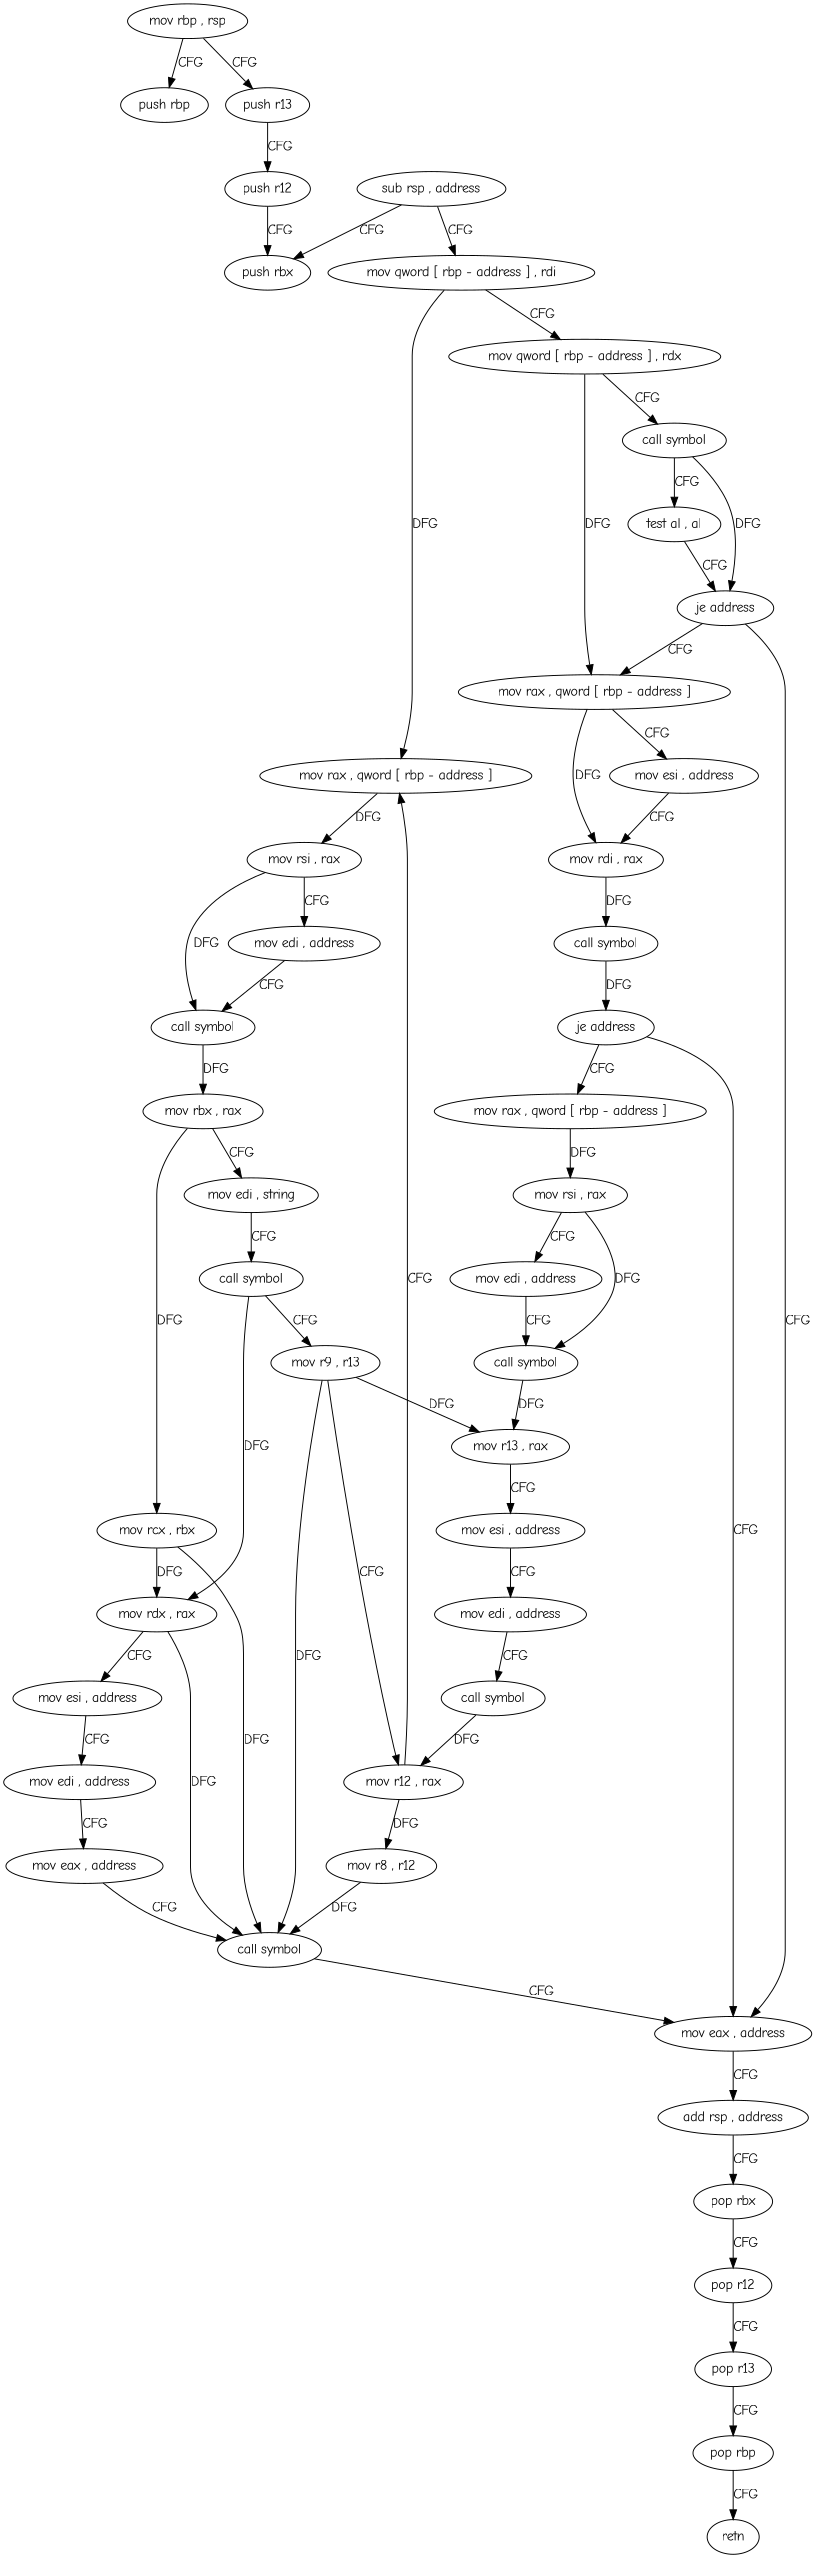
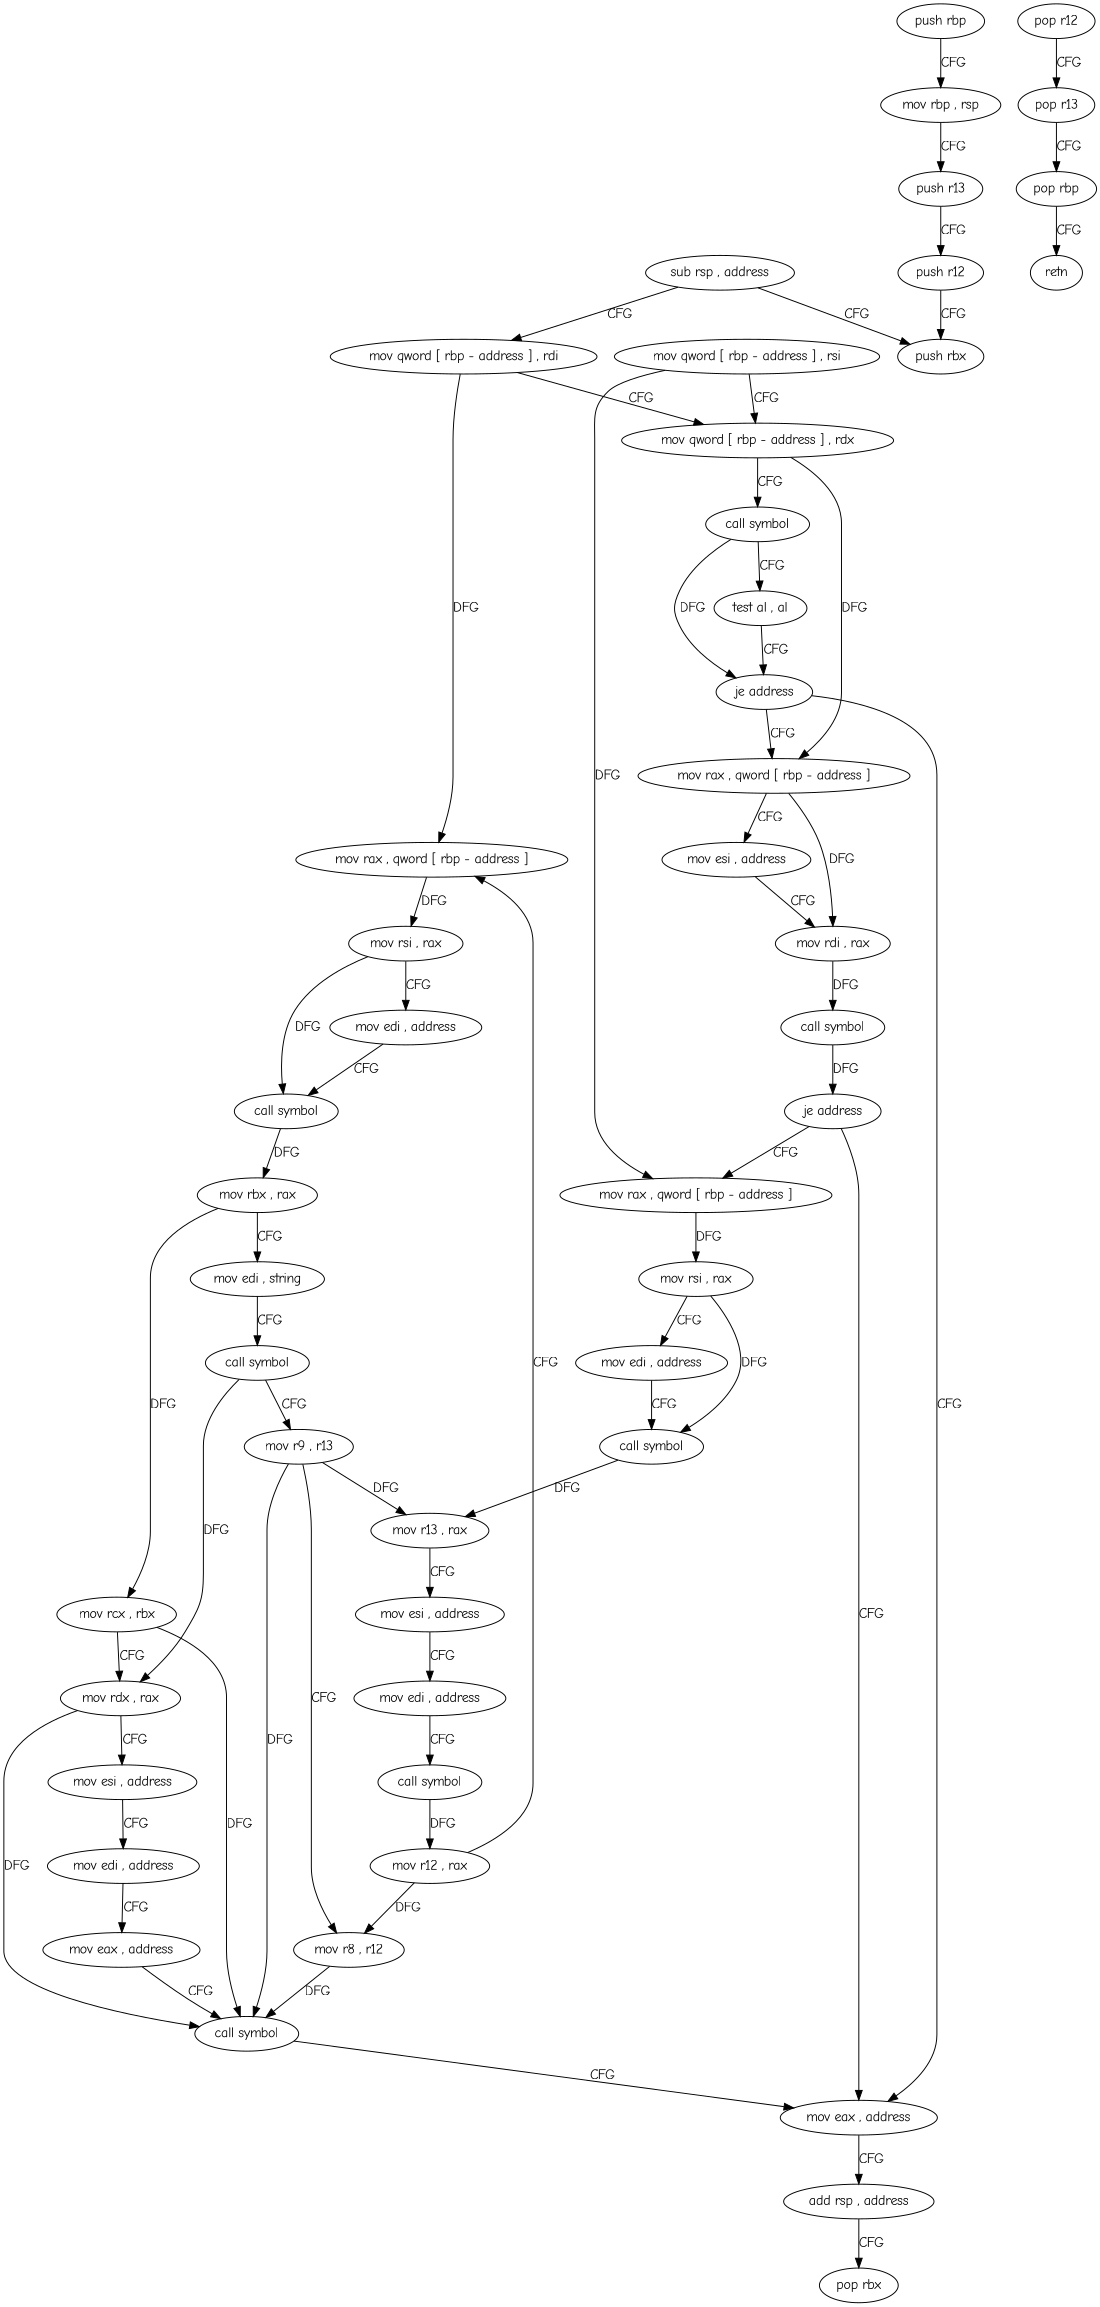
(177, 59) -> (941, 58)
none -> (747, 357)
(358, 1569) -> (311, 1696)
(170, 1573) -> (132, 1656)
(733, 2239) -> none
